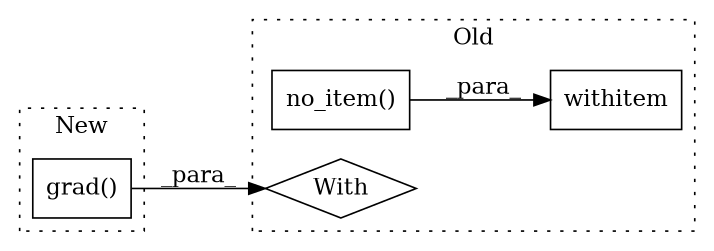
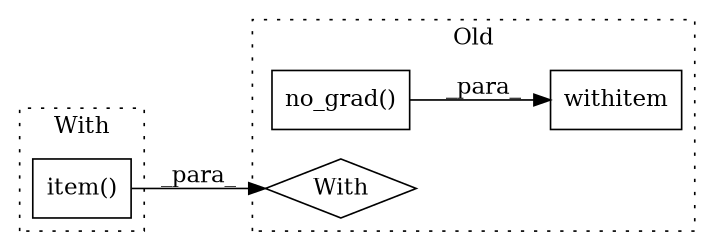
(341, 100) -> (341, 100)
(82, 127) -> (82, 127)
(82, 188) -> (82, 188)
